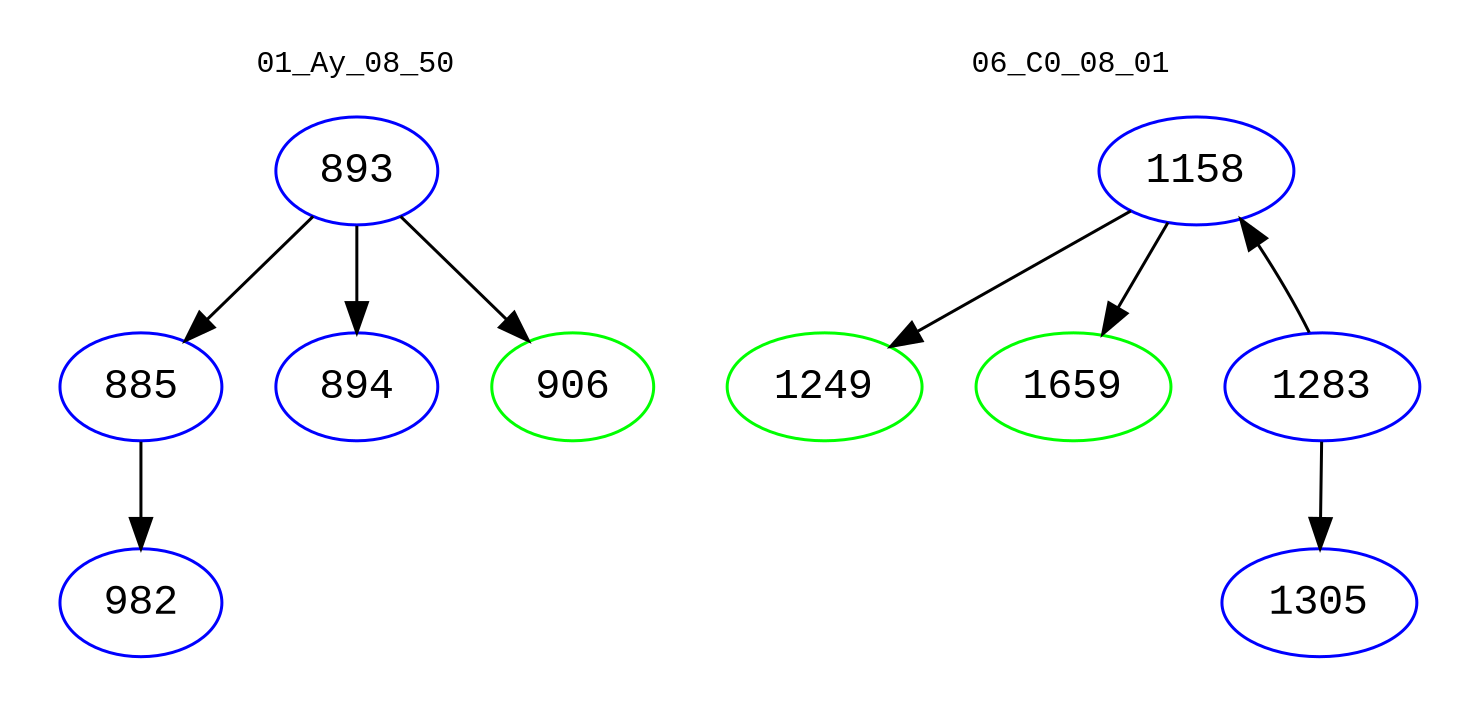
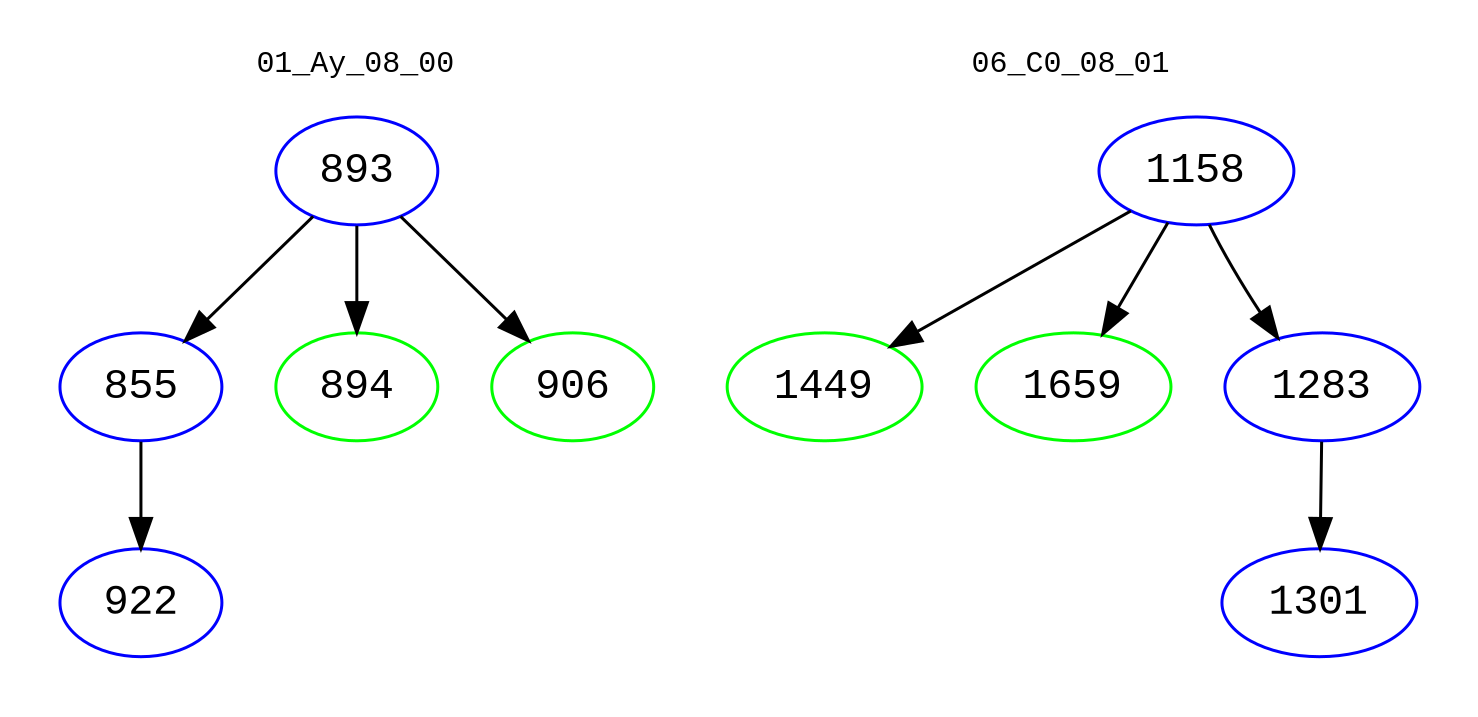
(357, 64) -> (357, 64)
(1285, 288) -> (1234, 269)
(141, 387) -> (141, 387)
(357, 387) -> (357, 387)
(825, 387) -> (825, 387)
(141, 603) -> (141, 603)
(1319, 603) -> (1319, 603)
